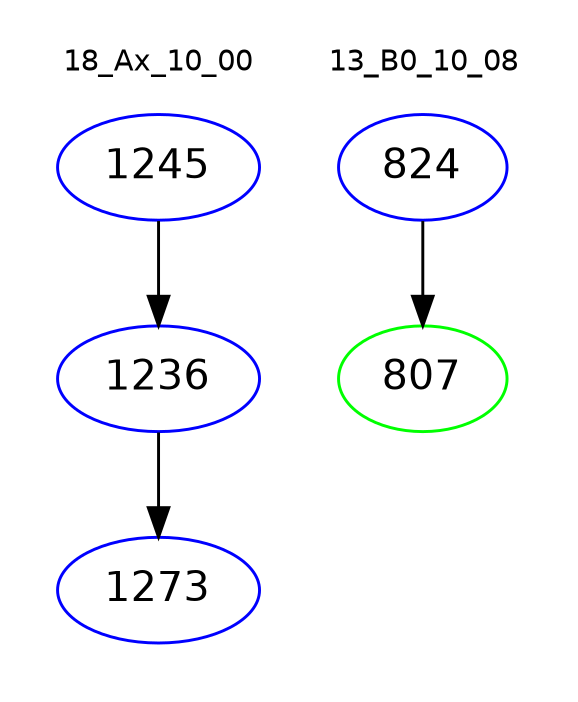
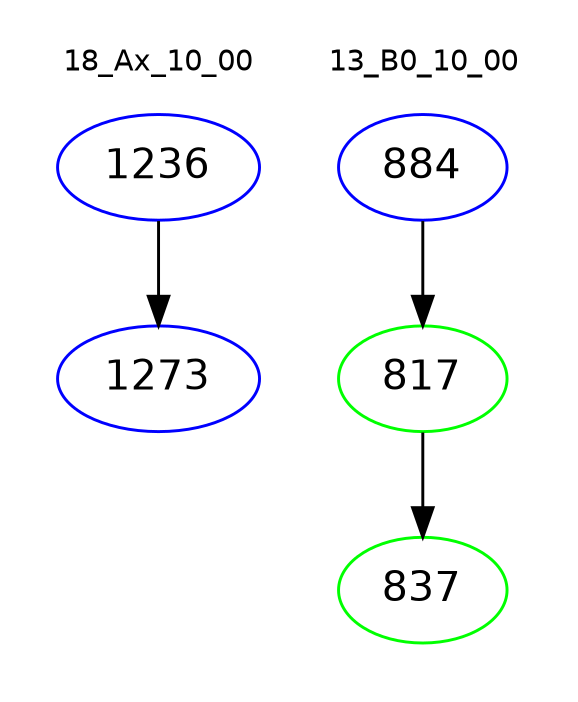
(424, 63) -> (424, 63)
(159, 167) -> none
(423, 167) -> (423, 167)
(423, 379) -> (423, 379)
none -> (423, 590)
